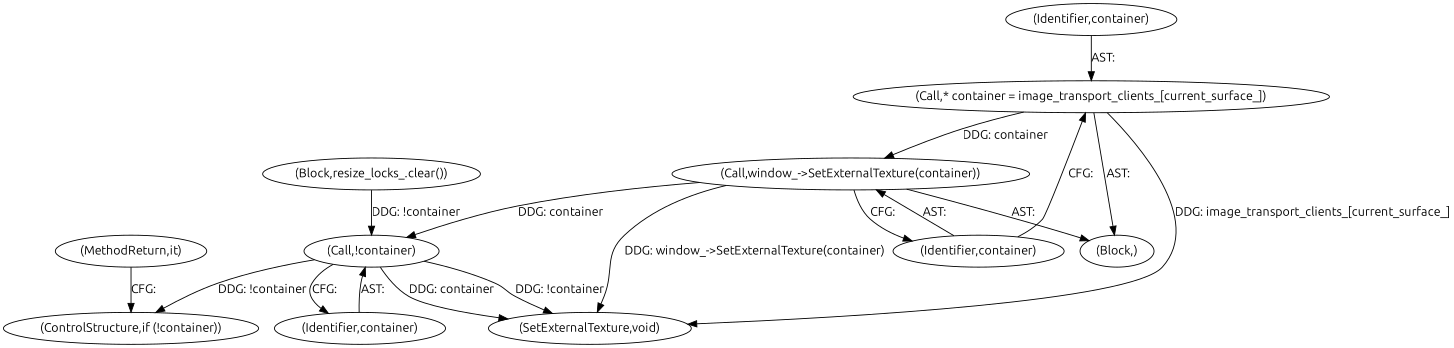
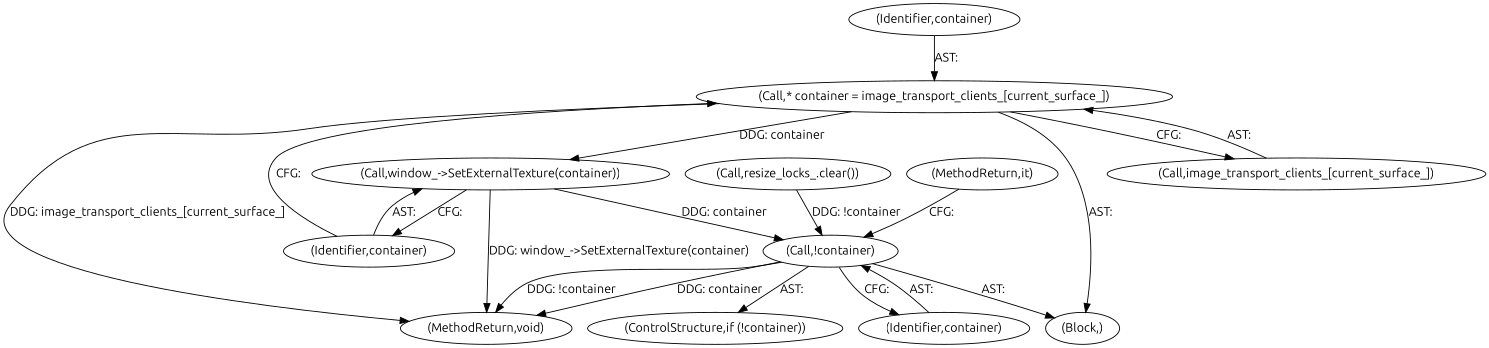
(372, 174) -> (788, 174)
none -> (1297, 174)
(994, 213) -> (960, 289)
(131, 285) -> (916, 213)
(262, 290) -> (794, 290)
(590, 328) -> (486, 328)
